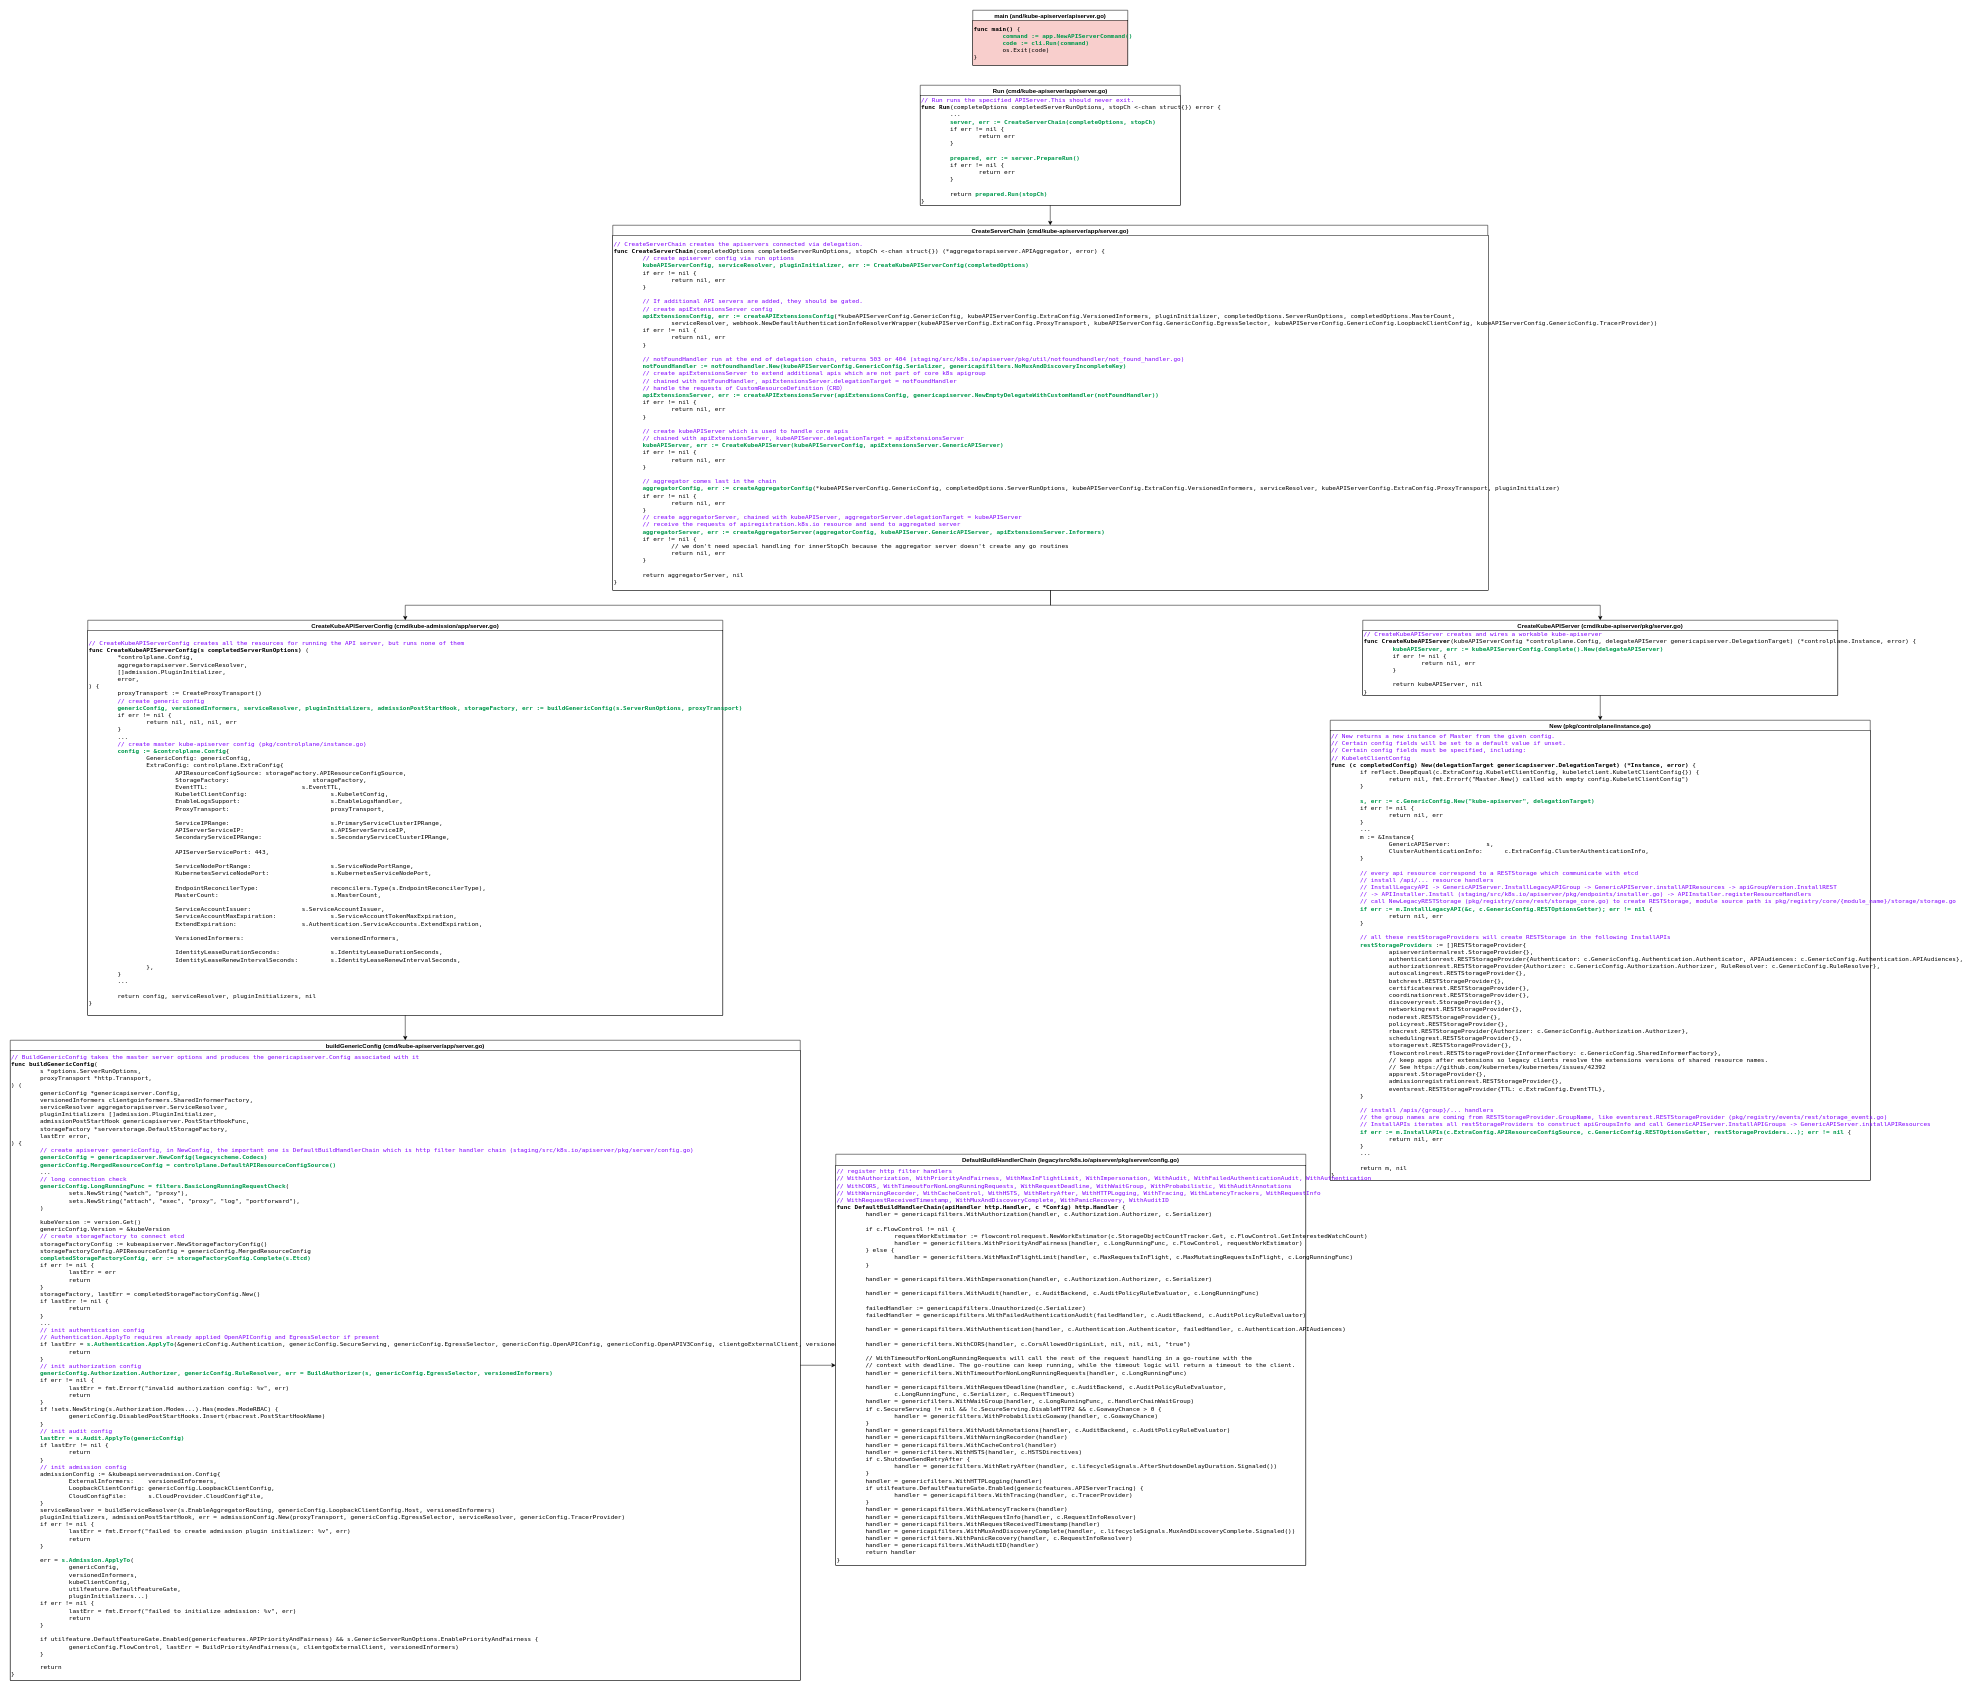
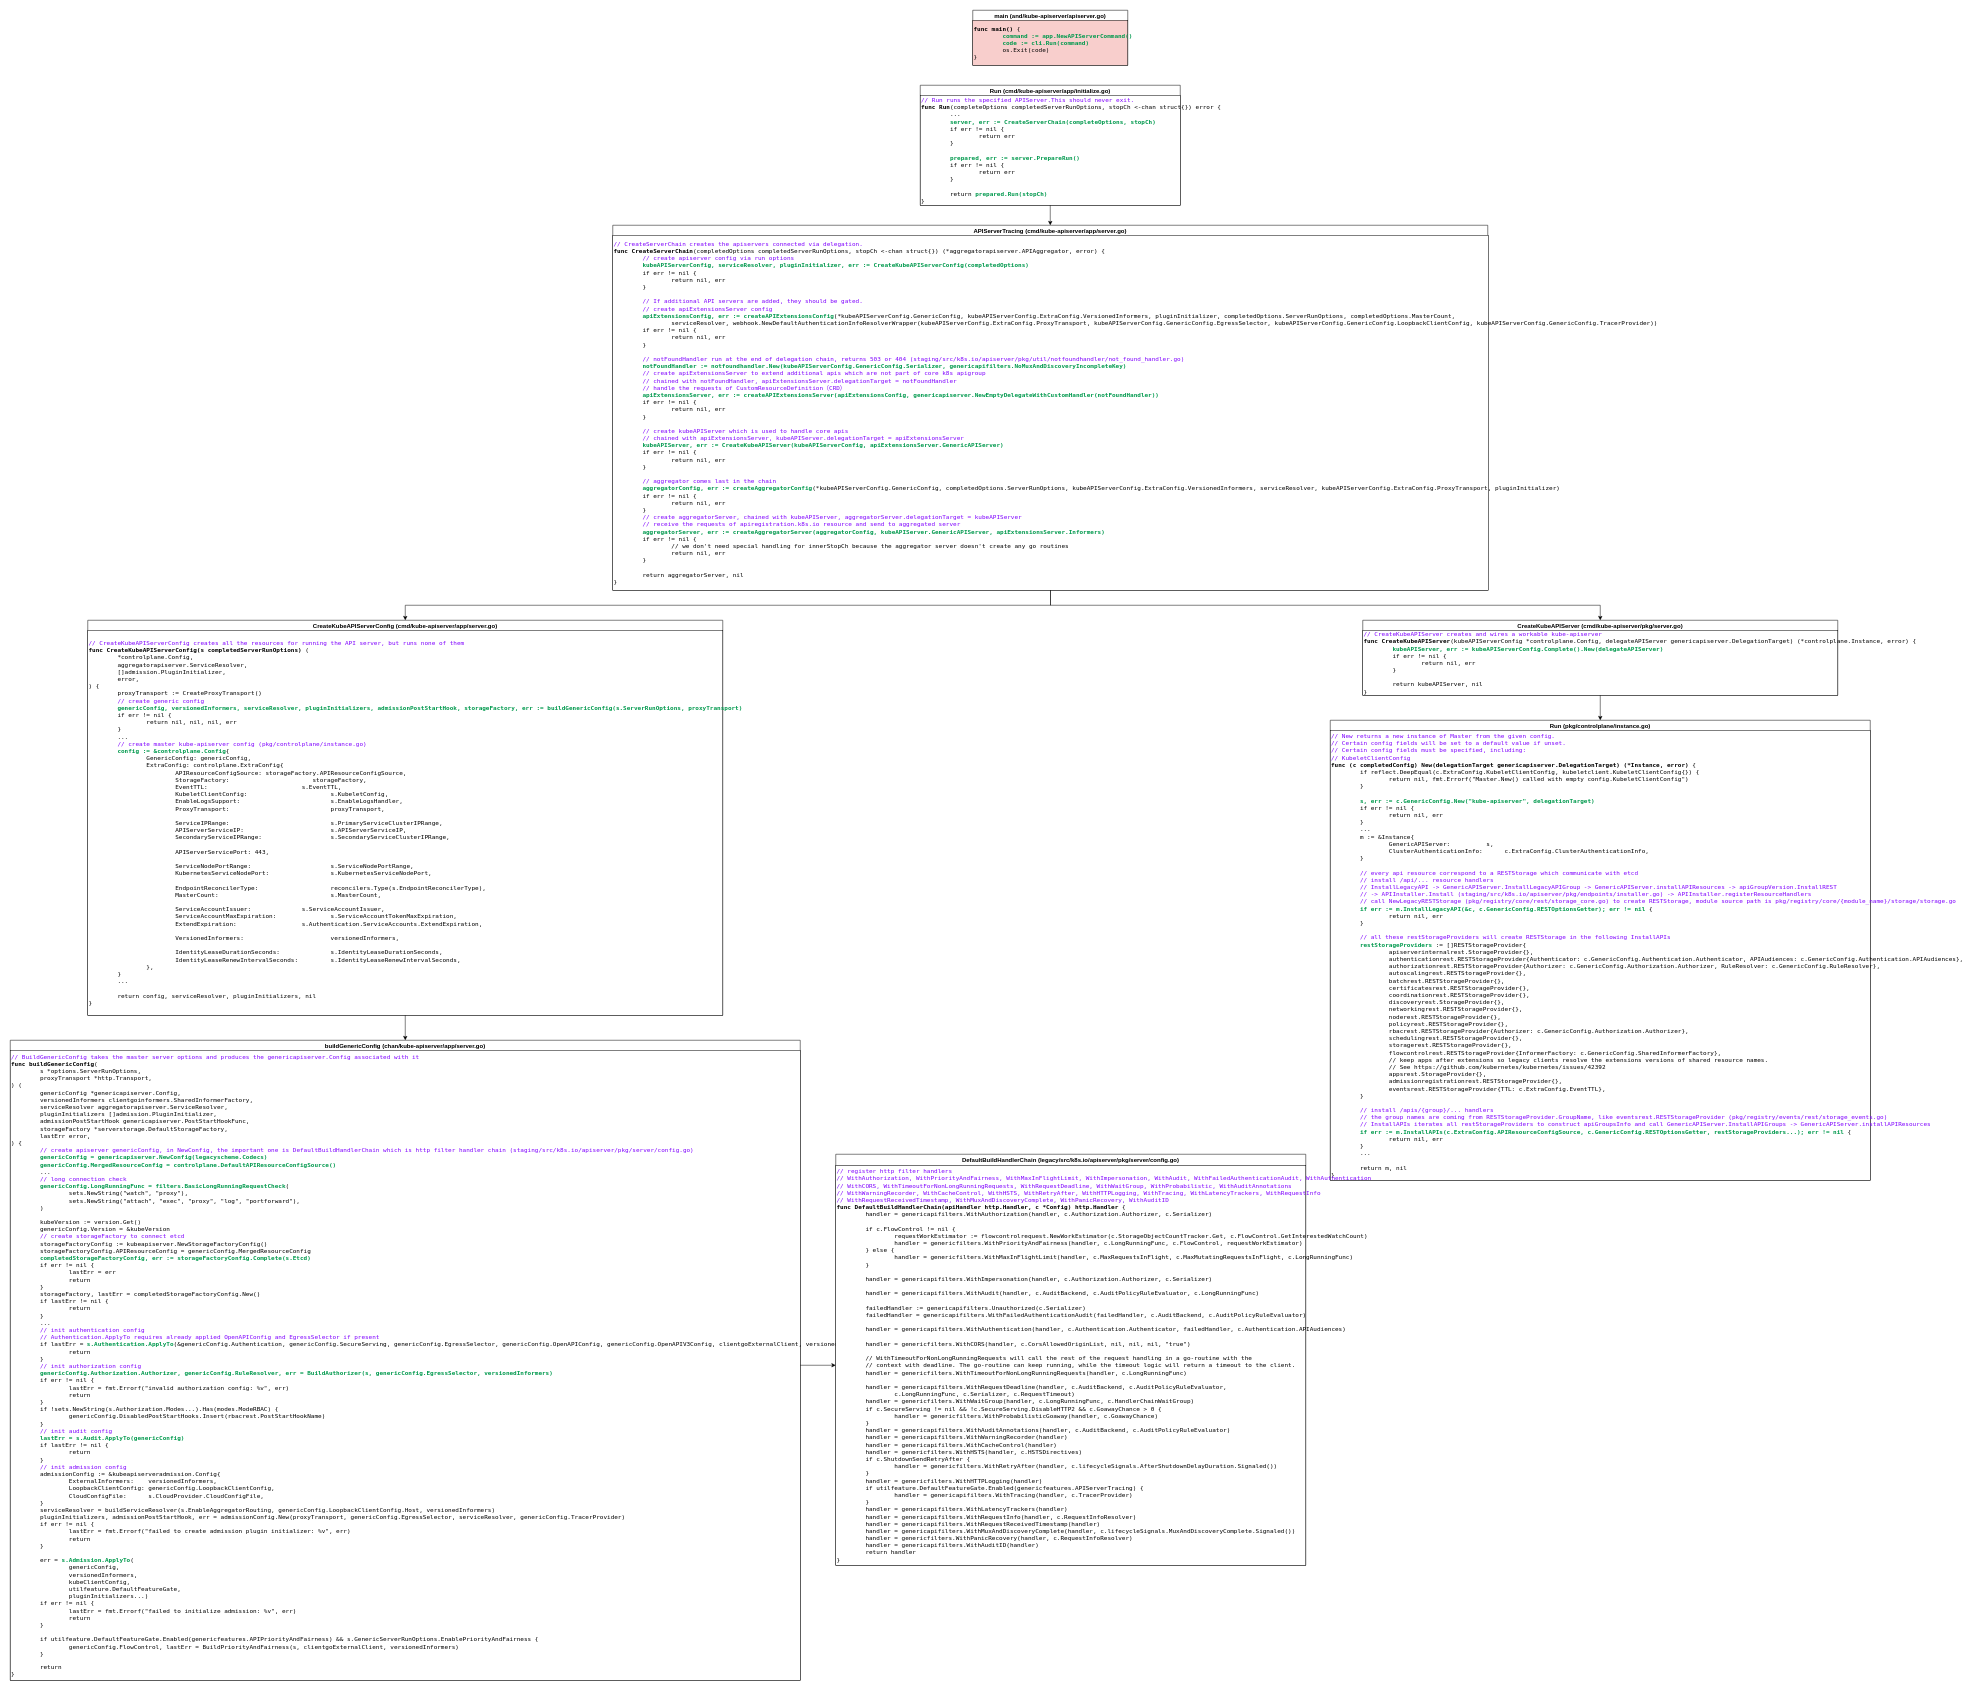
(1050, 91) -> (1050, 91)
(1050, 231) -> (1050, 231)
(405, 626) -> (405, 626)
(1600, 726) -> (1600, 726)
(405, 1046) -> (405, 1046)
